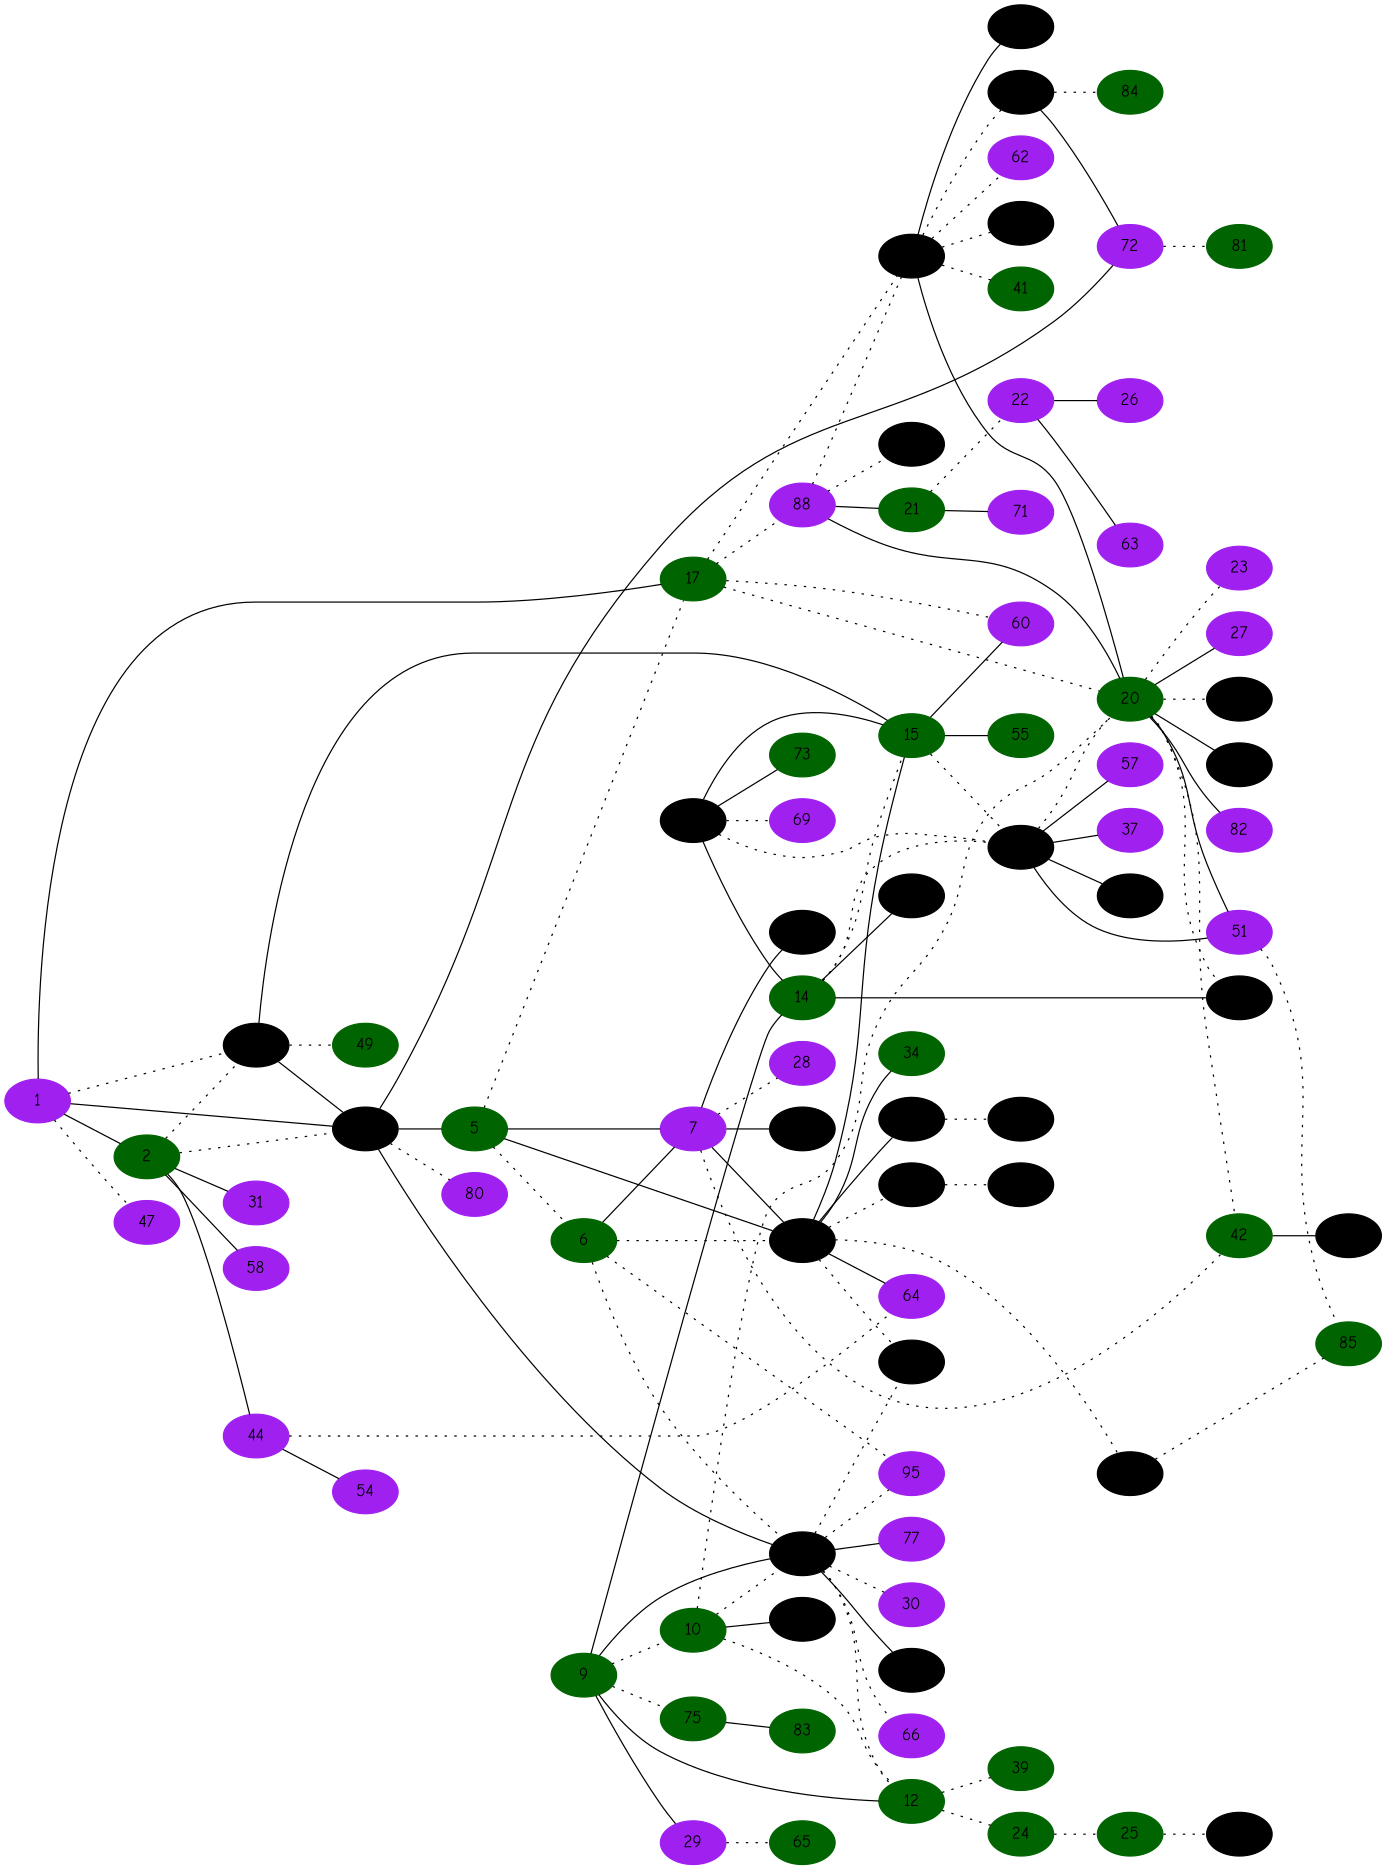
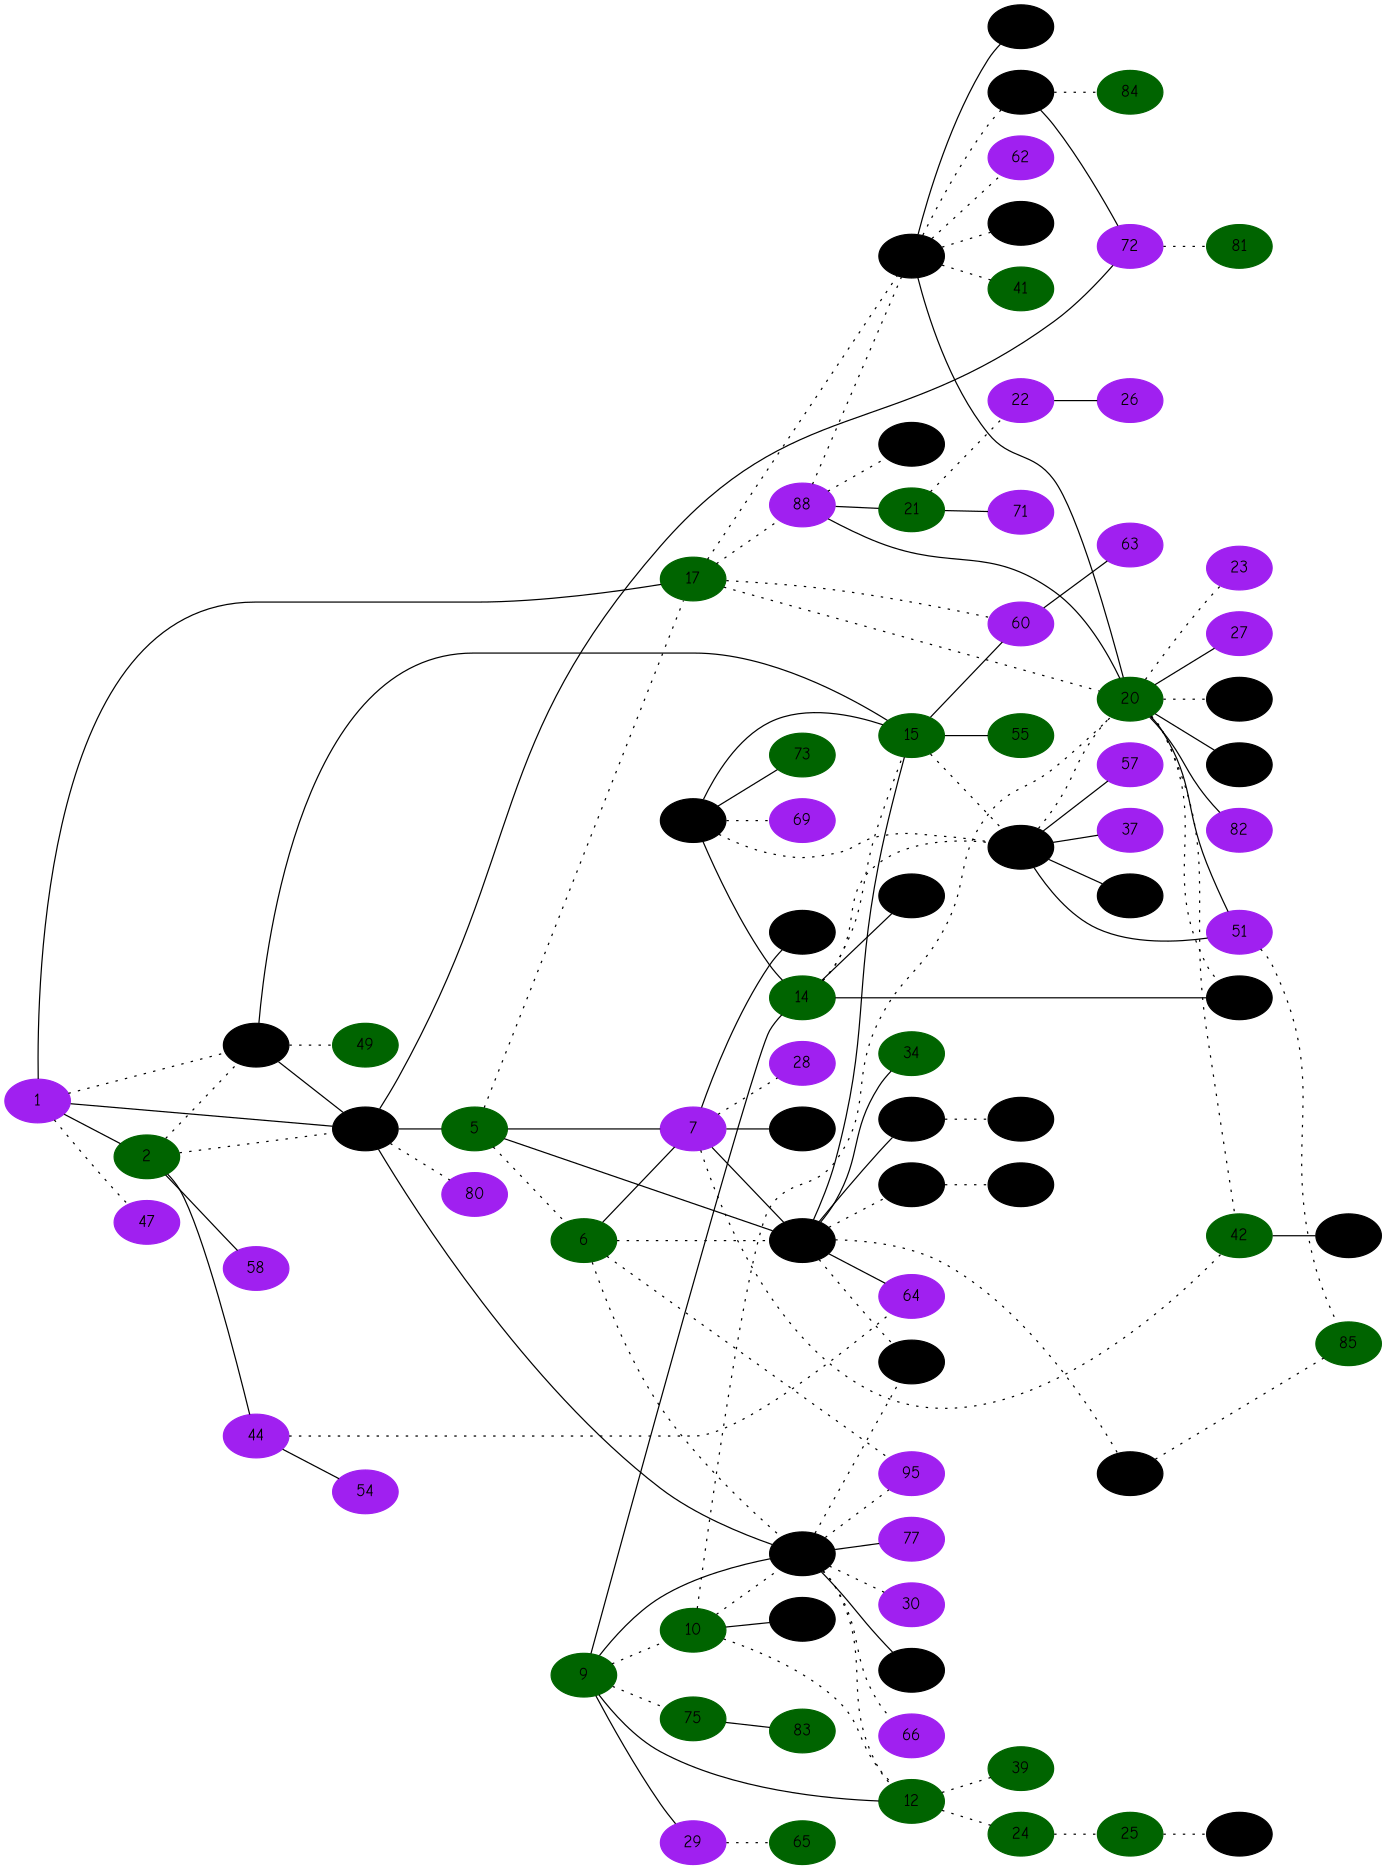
(1078, 472) -> (1076, 584)
(256, 1203) -> none
